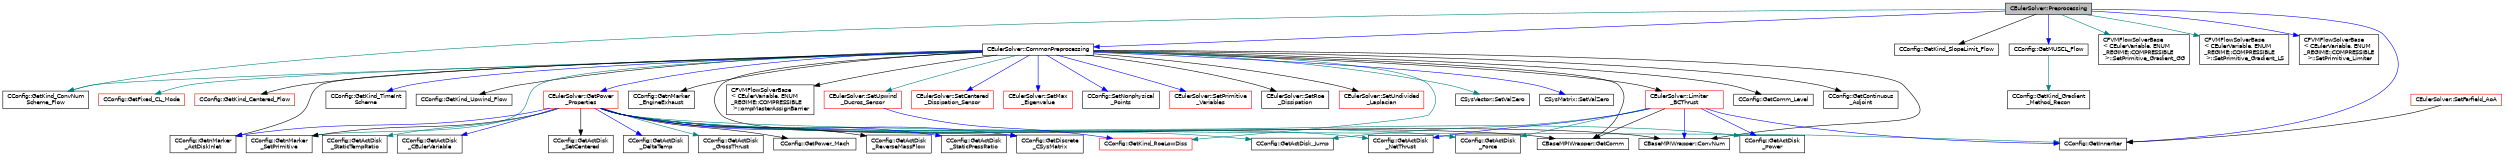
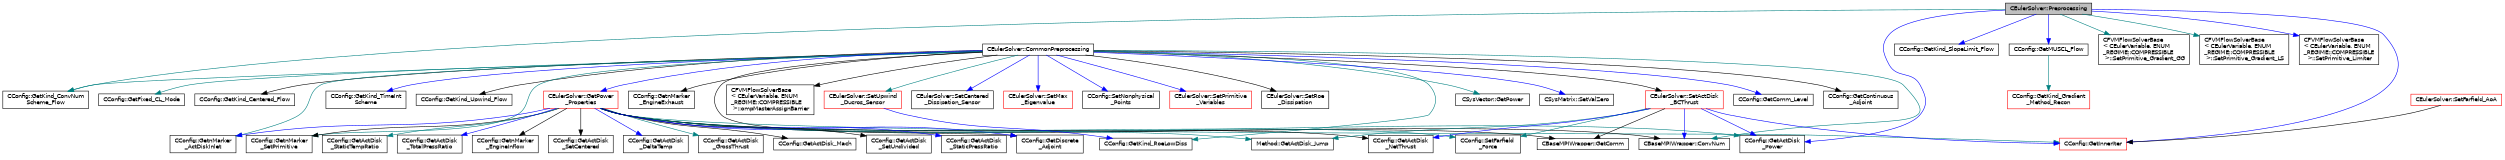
(2000, 28) -> (2000, 28)
(1552, 29) -> (1901, 74)
(1618, 59) -> (1618, 59)
(1388, 62) -> none
(602, 64) -> (602, 64)
(1492, 64) -> (1426, 61)
(142, 100) -> (142, 100)
(245, 100) -> (245, 100)
(952, 100) -> (952, 100)
(1382, 100) -> none
(1493, 100) -> (1493, 100)
(1684, 100) -> (1684, 100)
(2049, 100) -> (2049, 100)
(981, 131) -> (981, 131)
(430, 144) -> (430, 144)
none -> (505, 144)
(815, 144) -> (815, 144)
(899, 144) -> (899, 144)
(1050, 144) -> (1050, 144)
(1146, 144) -> (1146, 144)
(1292, 144) -> (1292, 144)
(1488, 144) -> (1488, 144)
(2093, 144) -> (2093, 144)
